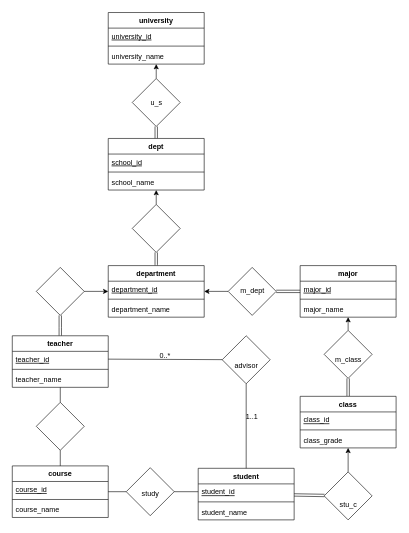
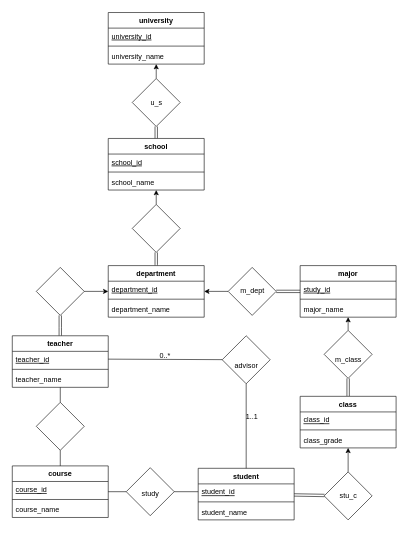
(156, 146) -> (156, 146)
(319, 289) -> (319, 289)
(348, 505) -> (348, 496)
